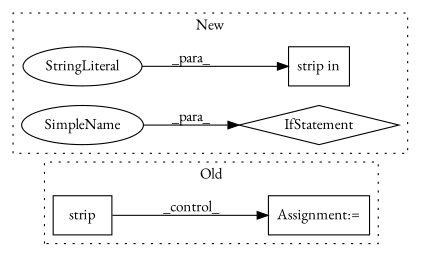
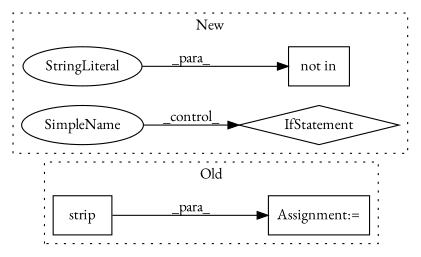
(319, 66) -> (319, 66)
(191, 117) -> (191, 117)
(191, 207) -> (191, 207)
